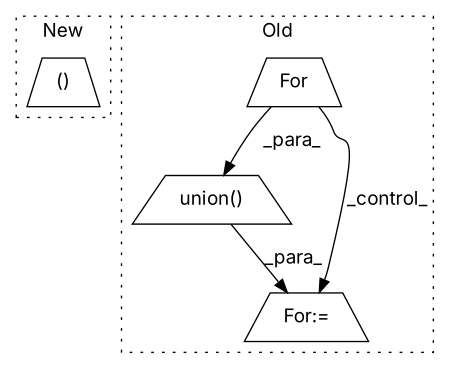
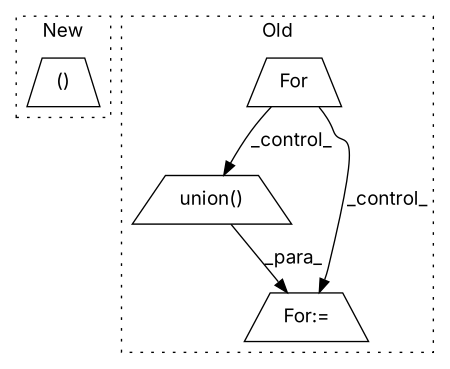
(292, 141) -> (292, 141)
